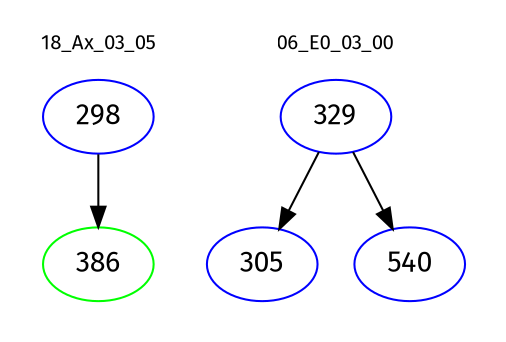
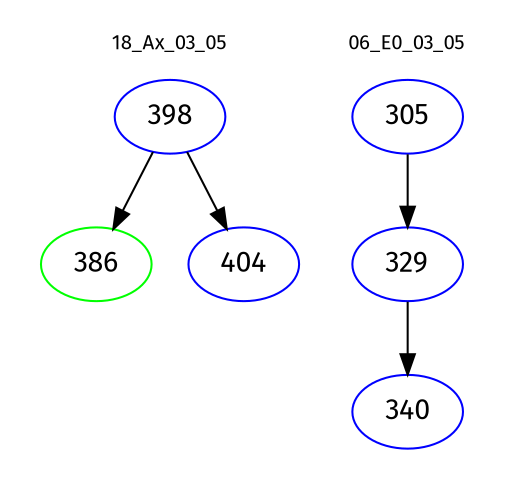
(336, 44) -> (408, 44)
(98, 117) -> (170, 117)
(304, 181) -> (408, 180)
none -> (244, 264)
(410, 264) -> (408, 412)
